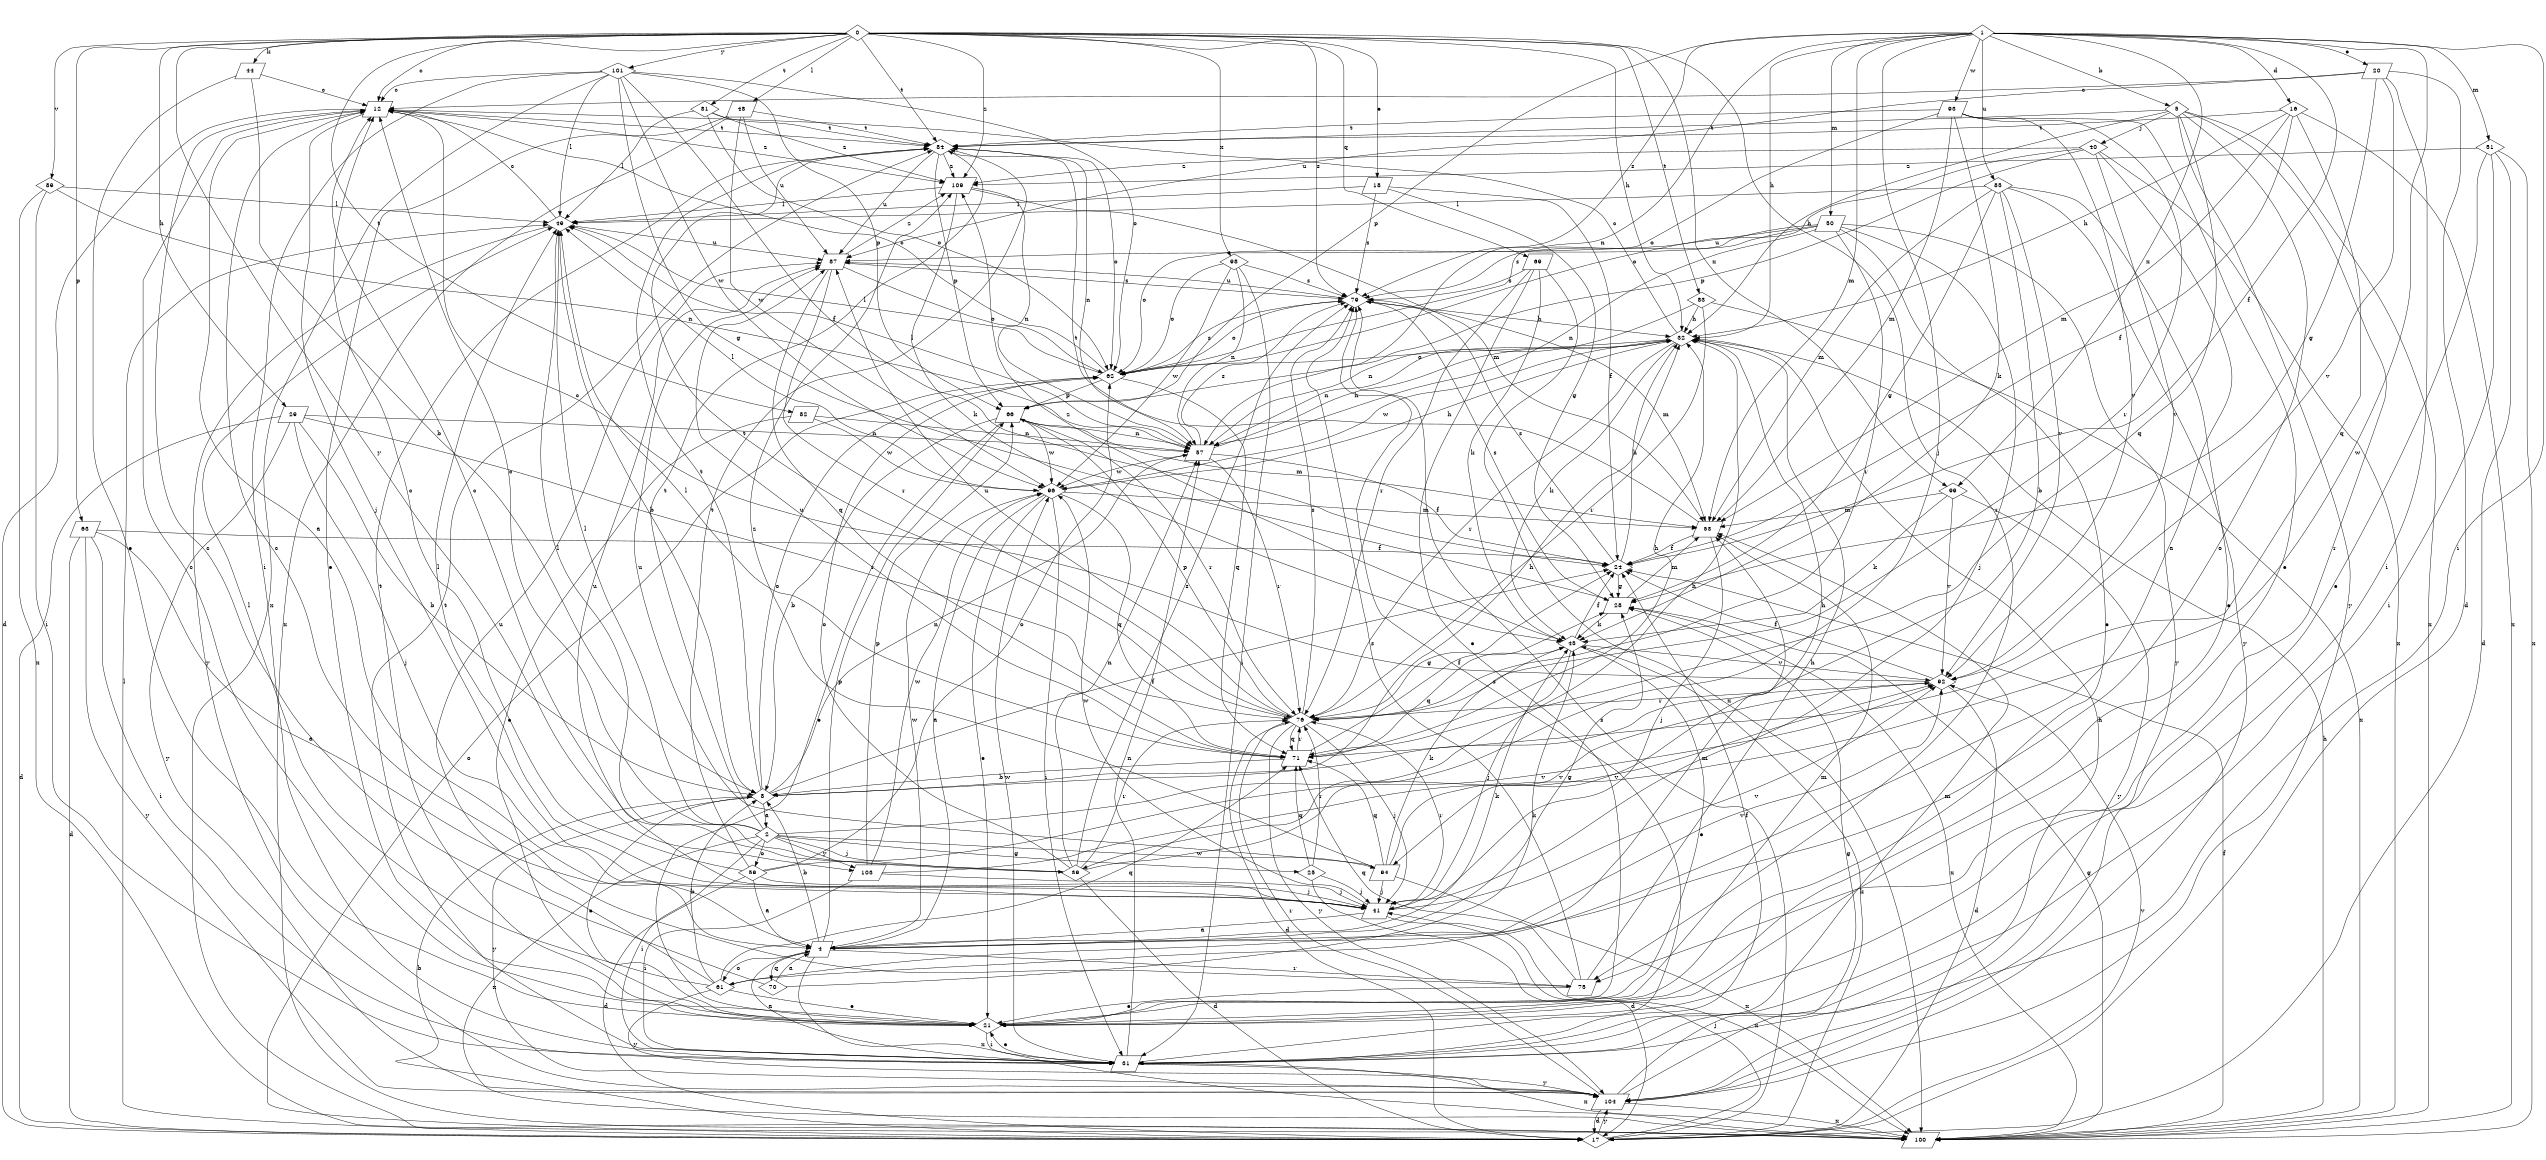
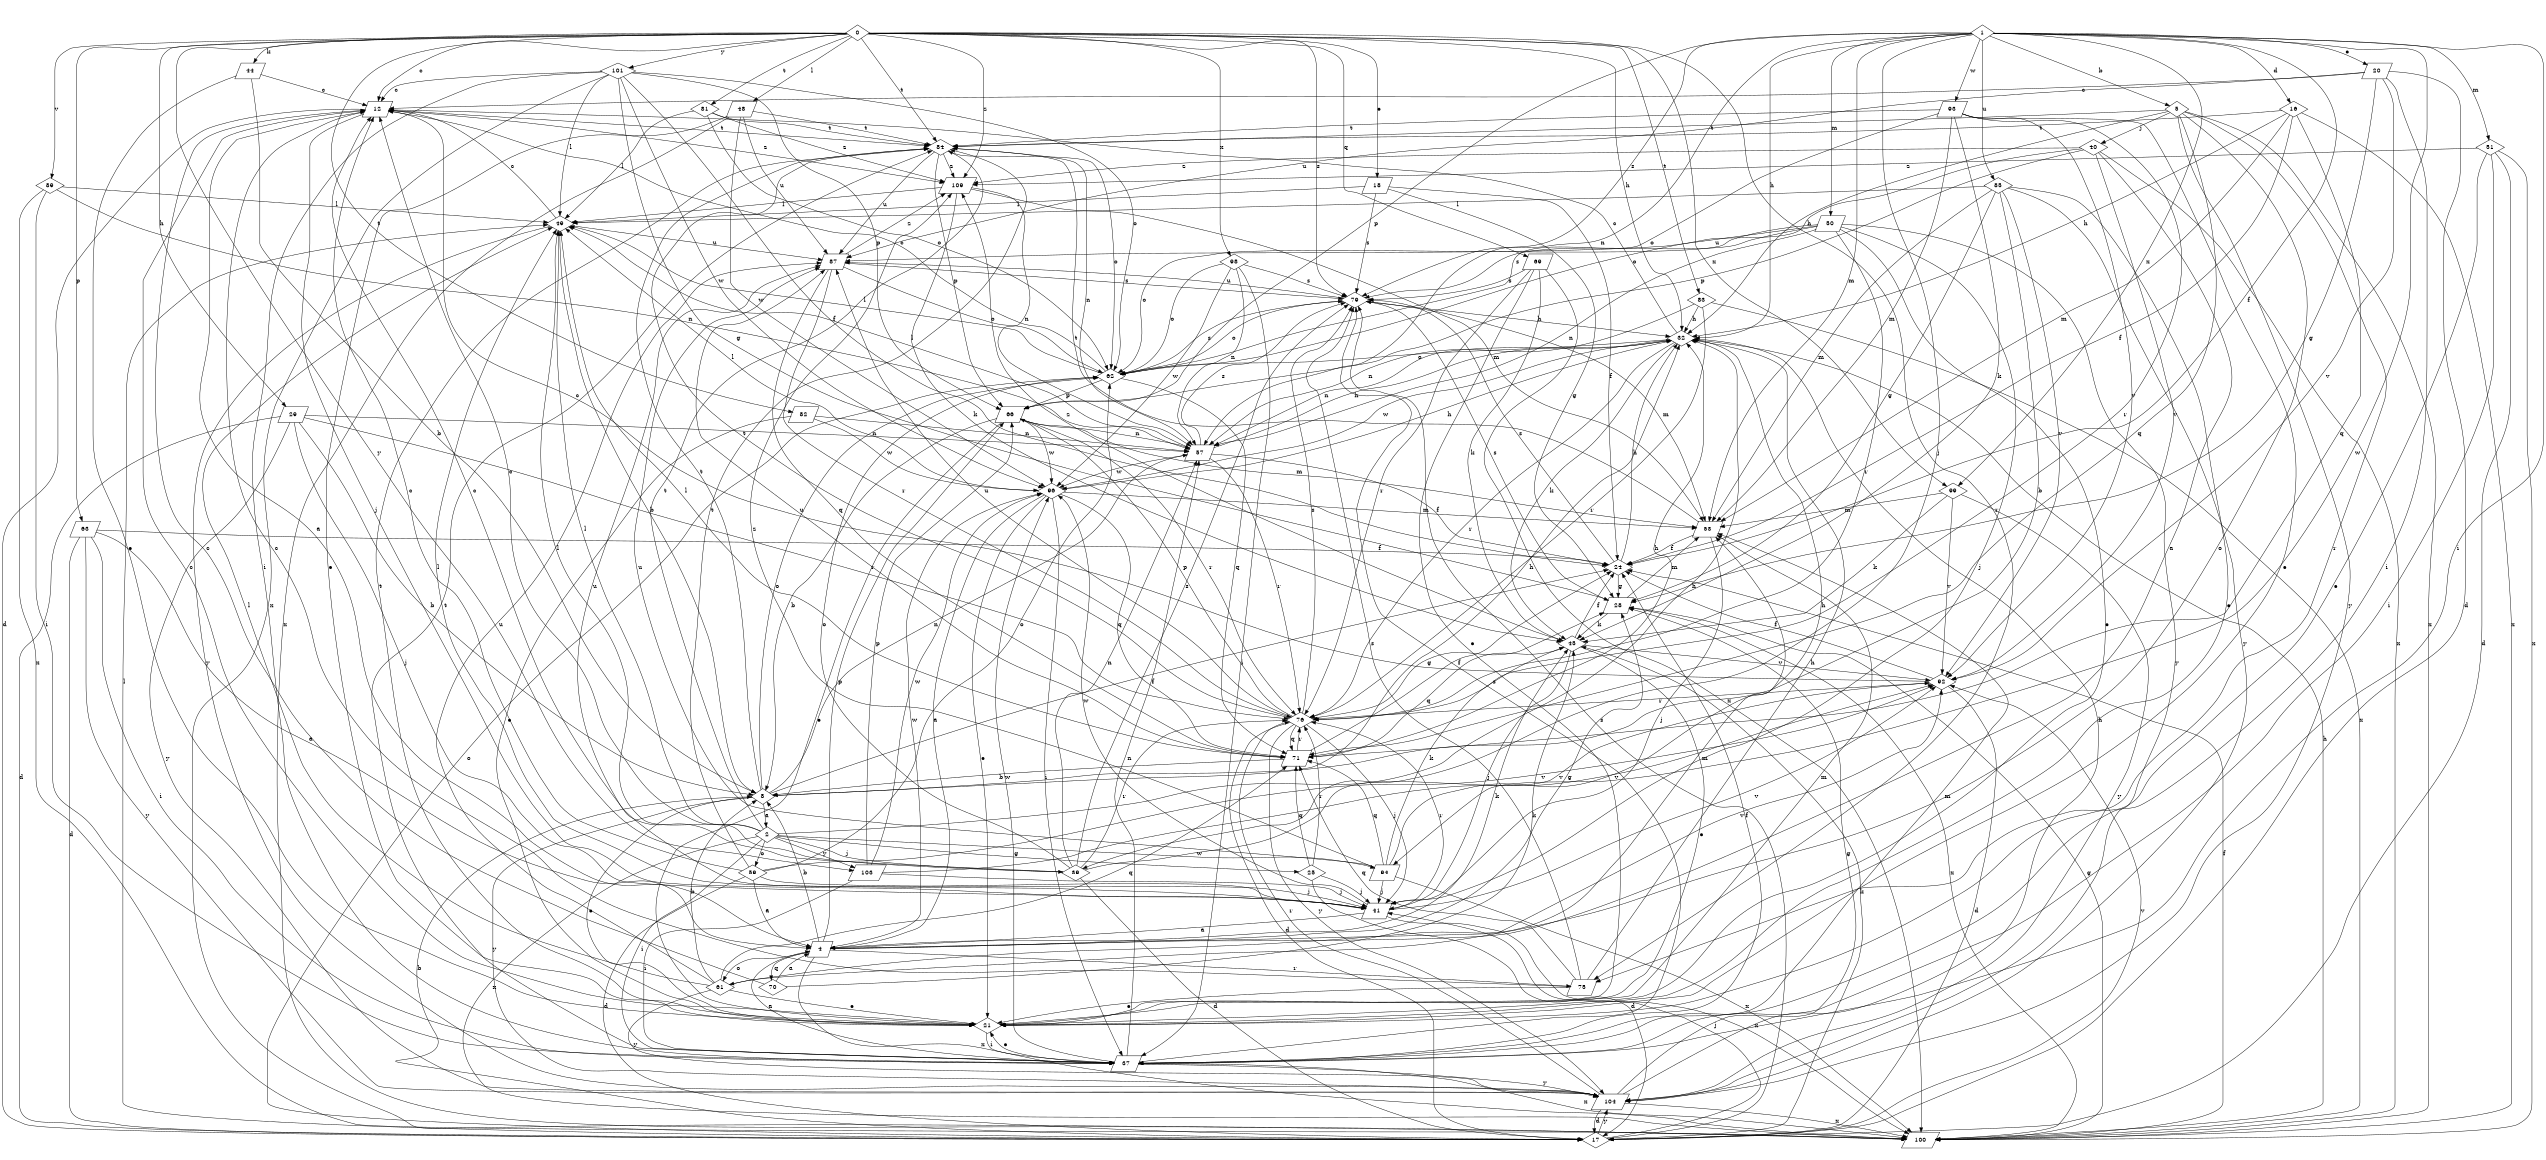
(1126, 1064) -> (1126, 1064)
